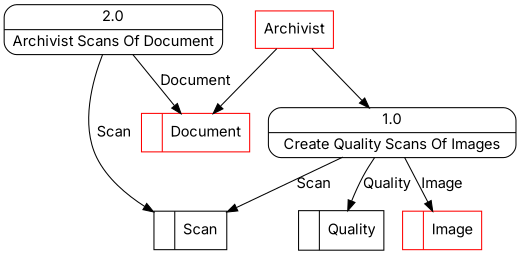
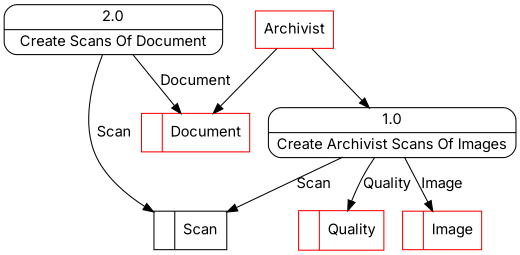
(113, 42) -> (113, 42)
(392, 145) -> (392, 145)
(341, 230) -> (341, 230)
